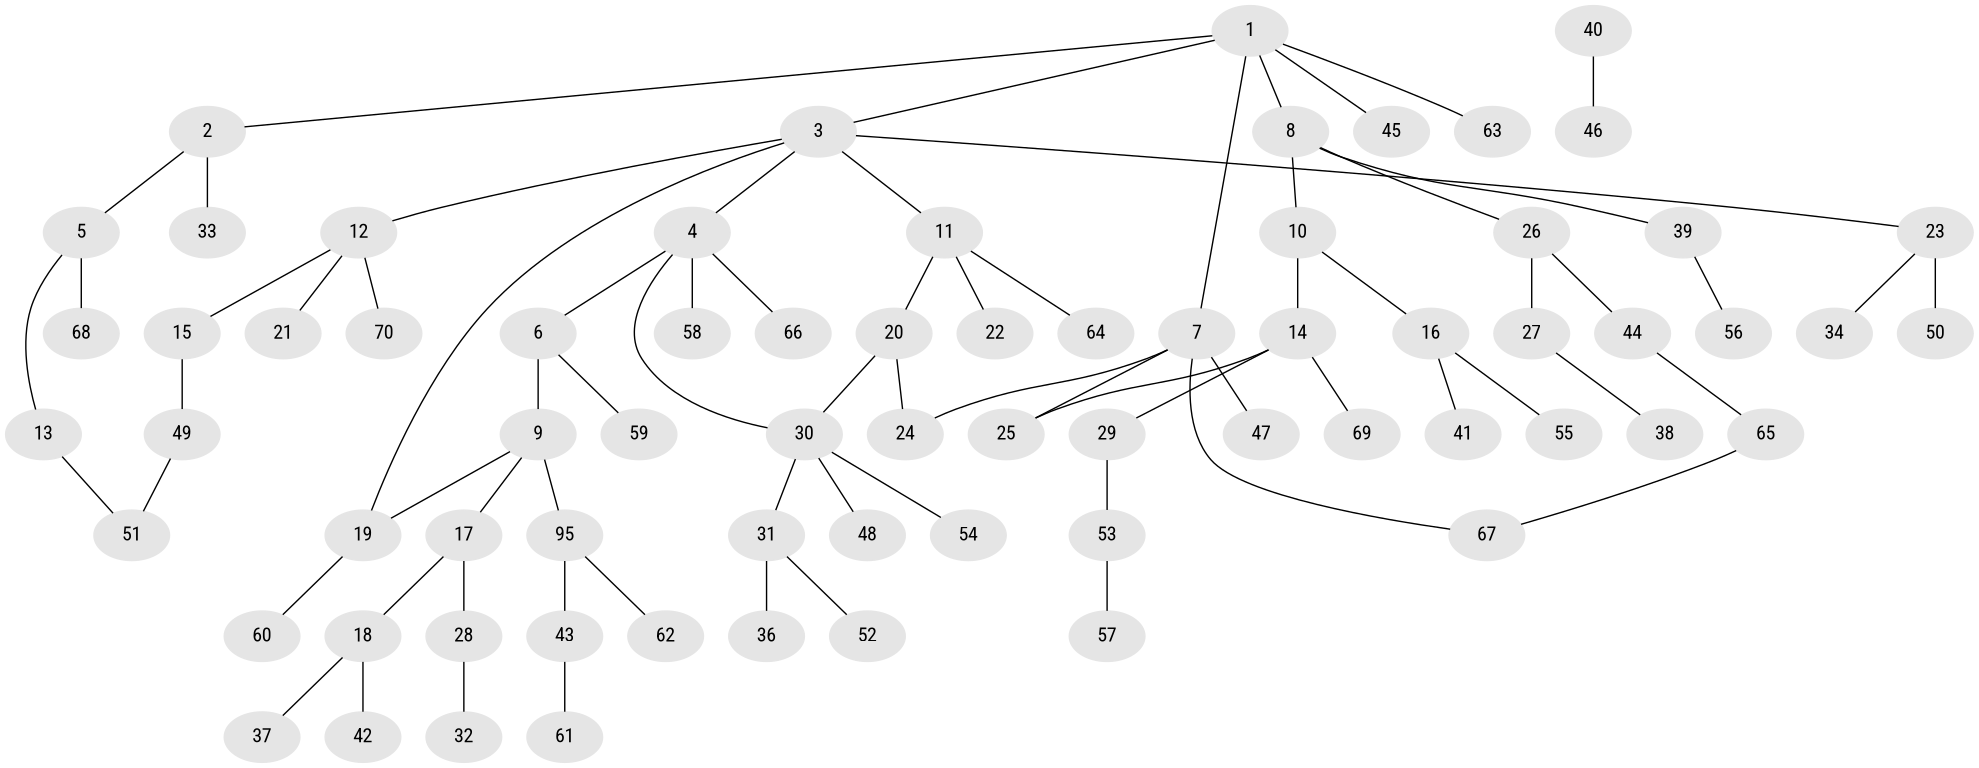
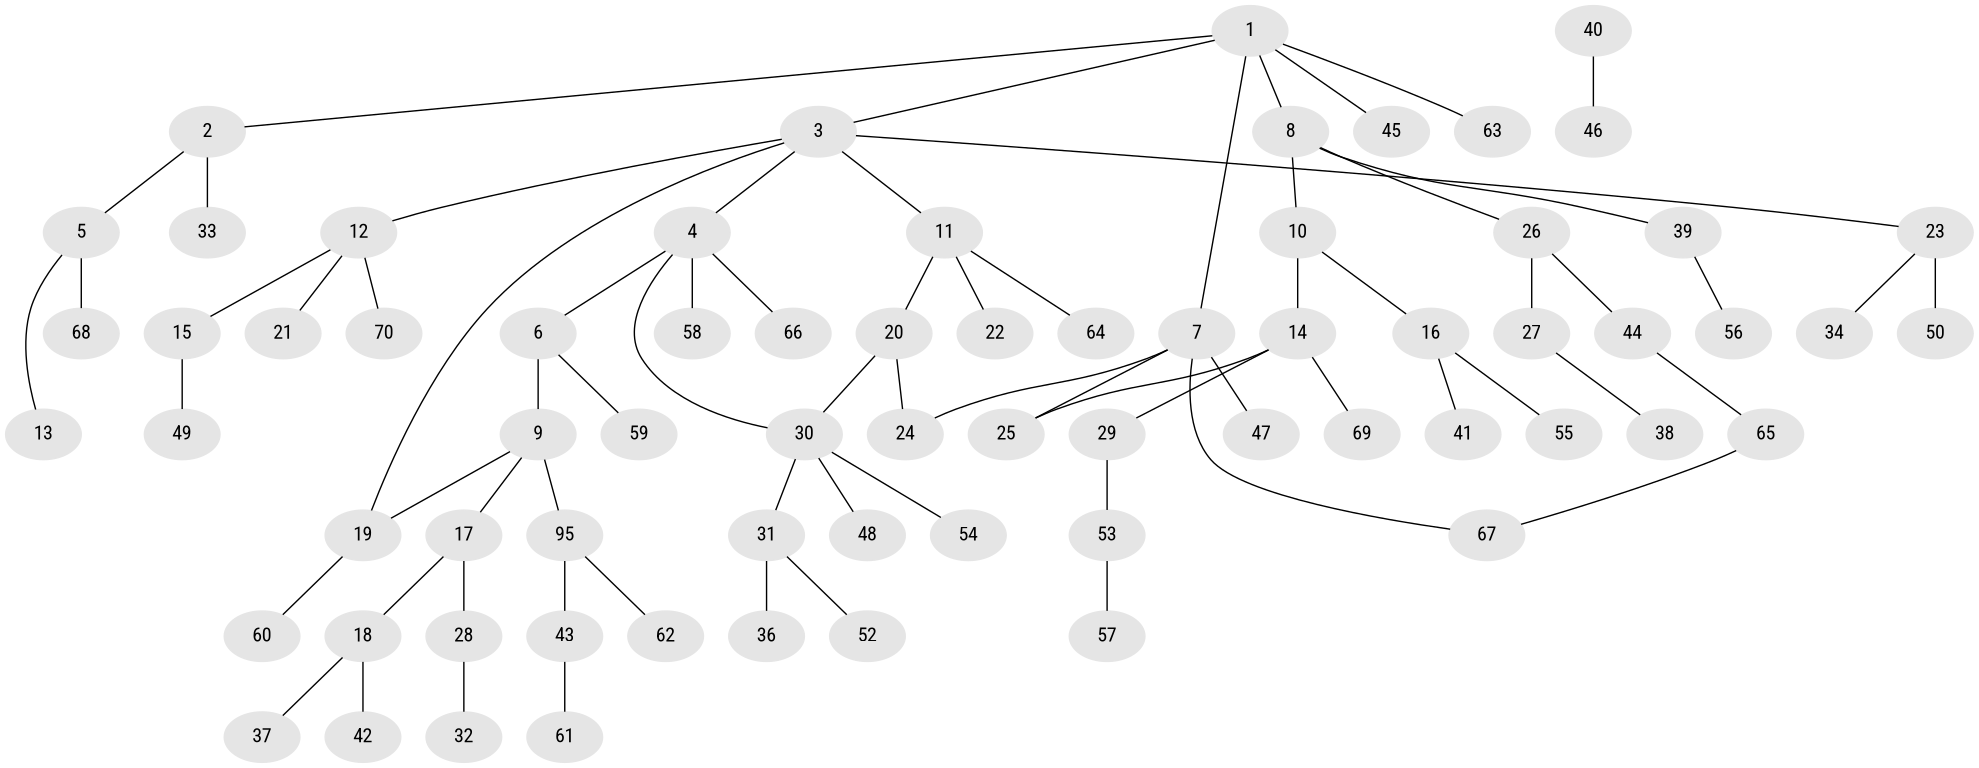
(132, 535) -> none
